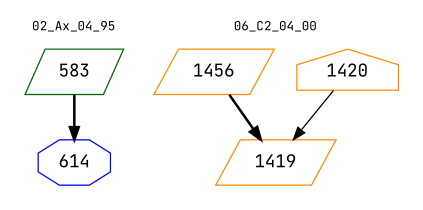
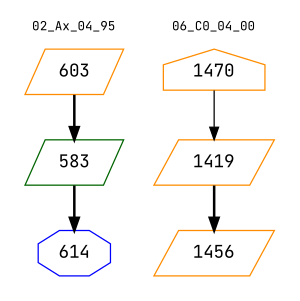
(276, 27) -> (214, 27)
none -> (74, 72)
(348, 72) -> (214, 72)
(241, 112) -> (214, 202)
